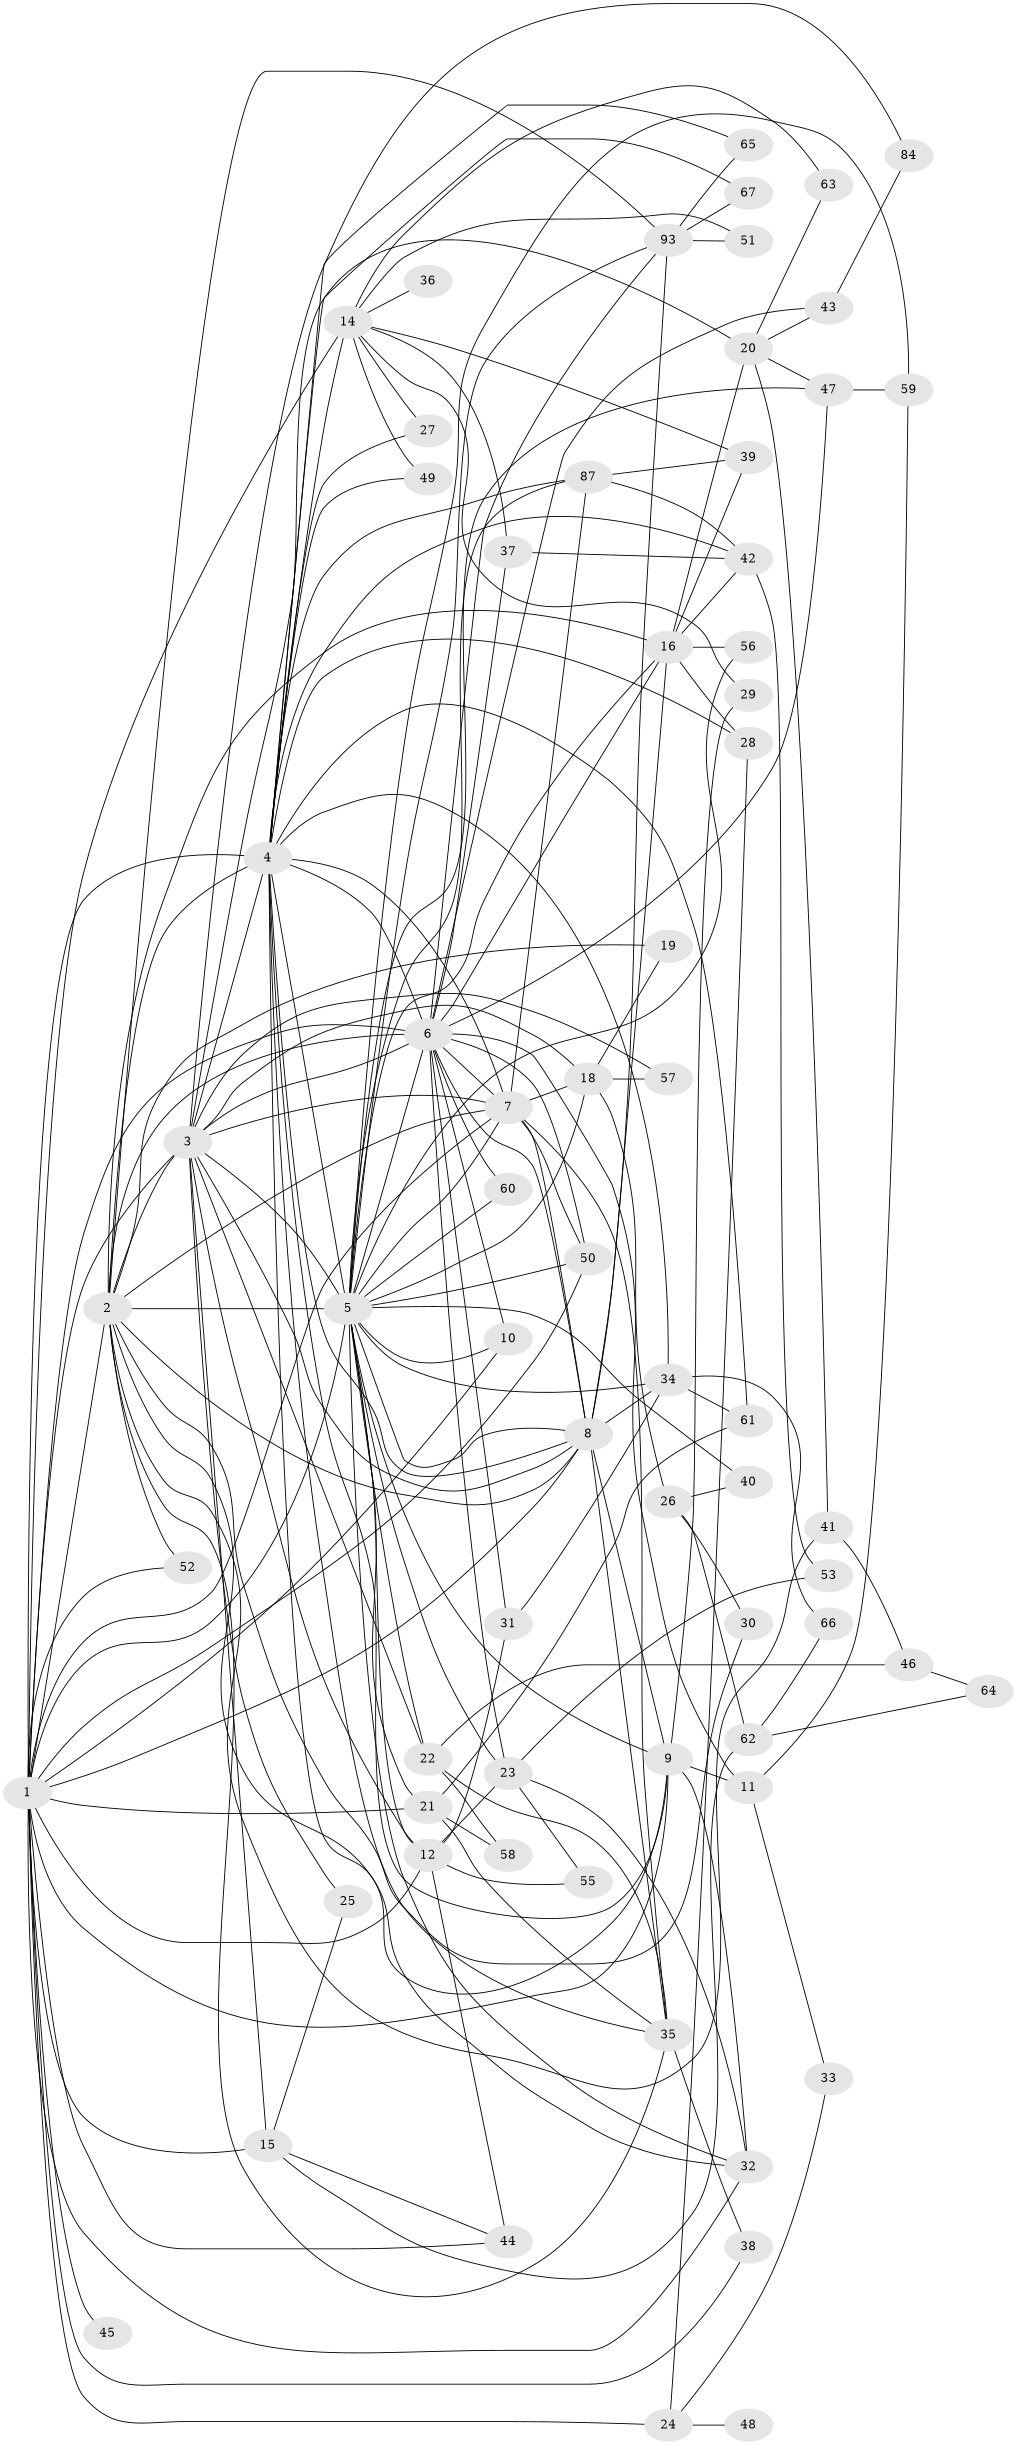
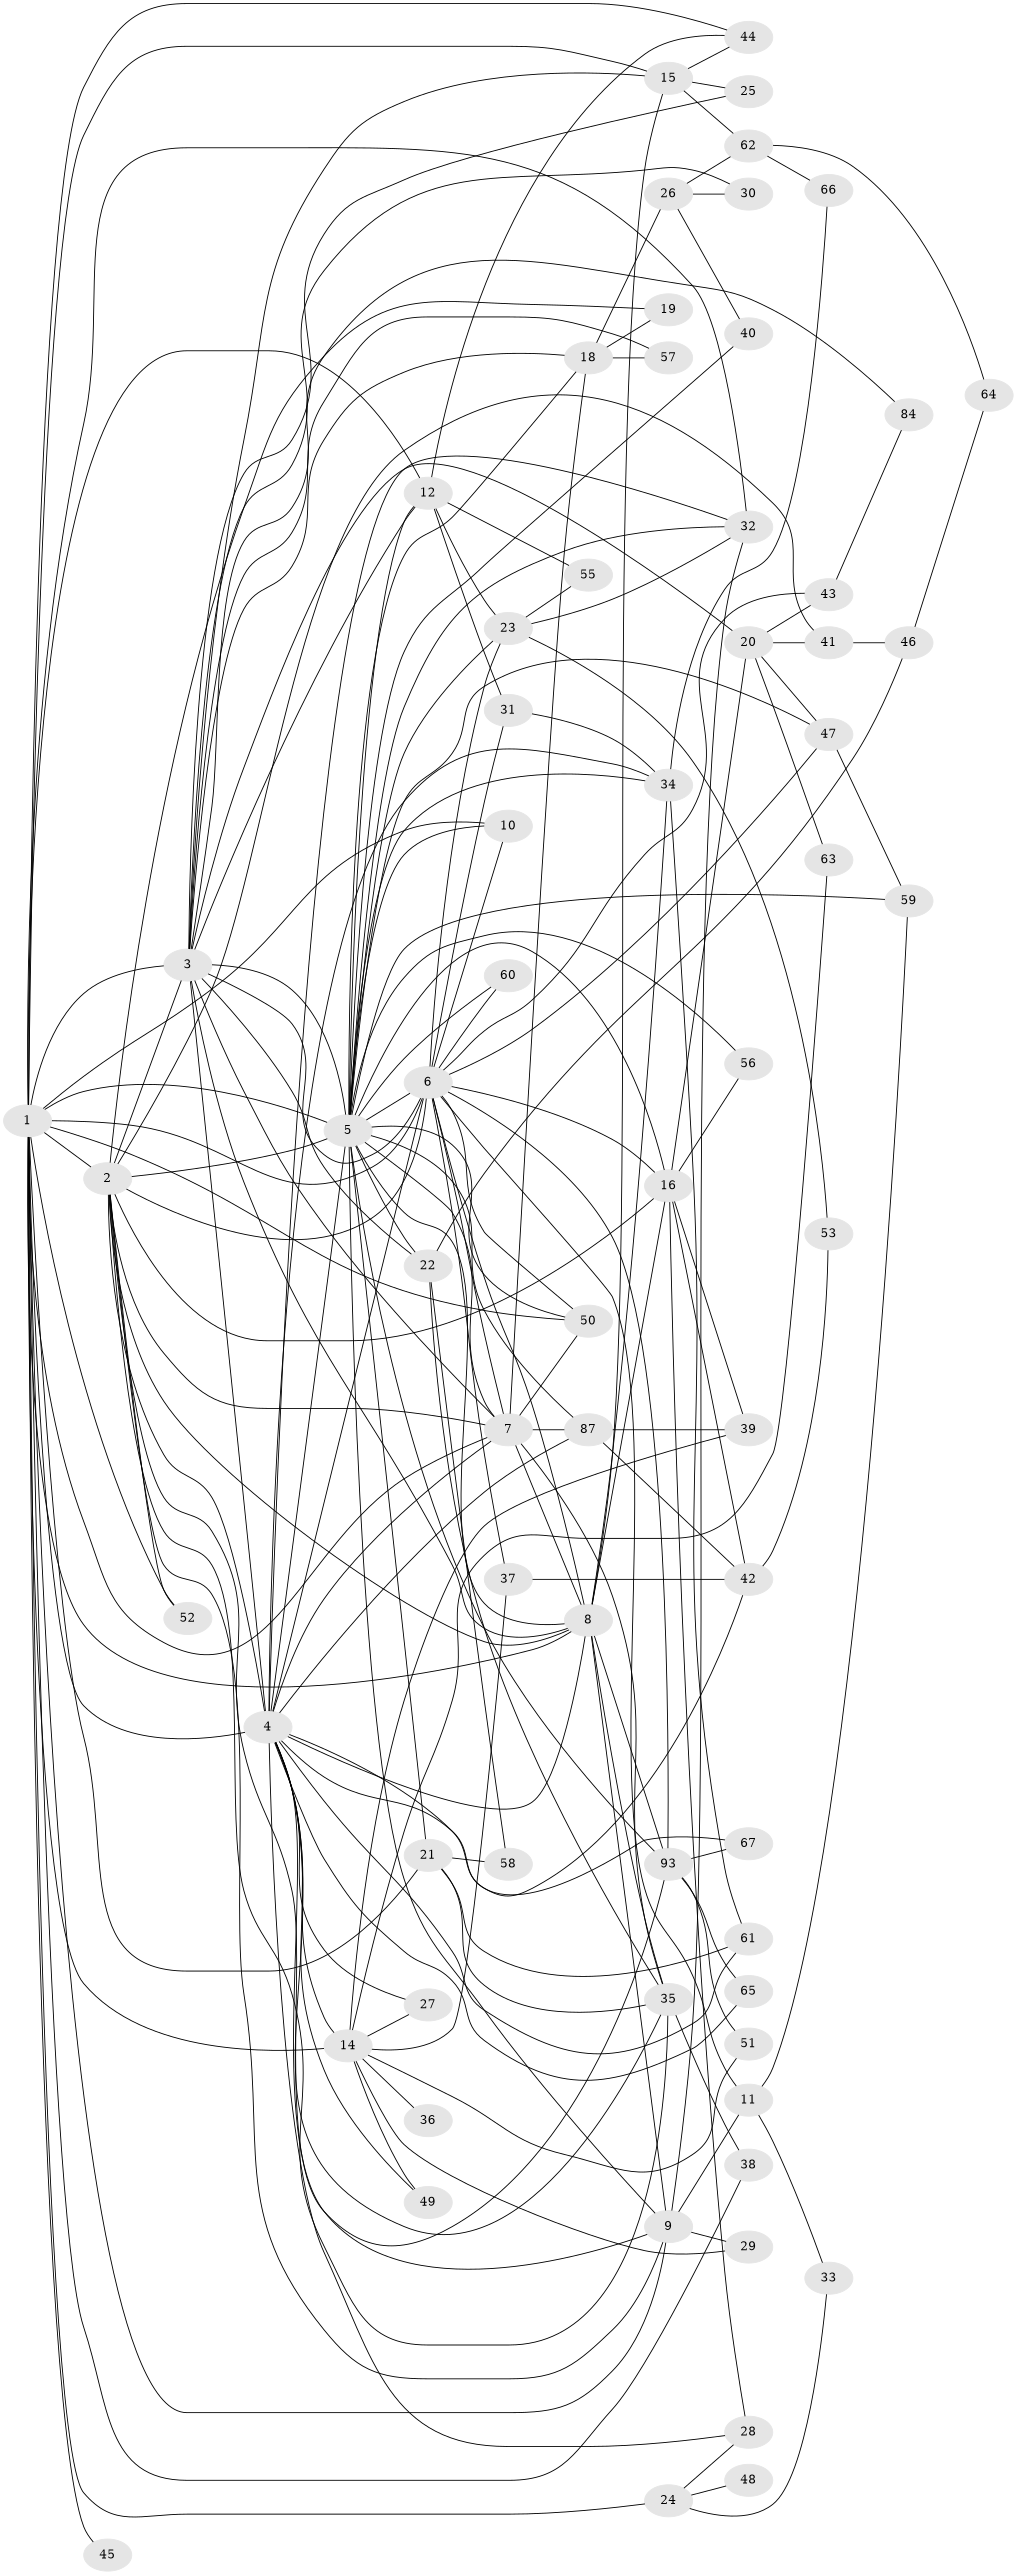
none -> (623, 849)
(356, 1823) -> (295, 458)
